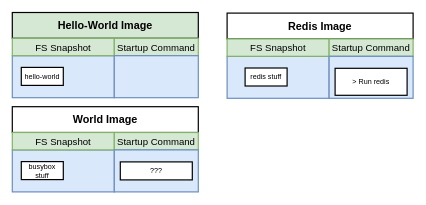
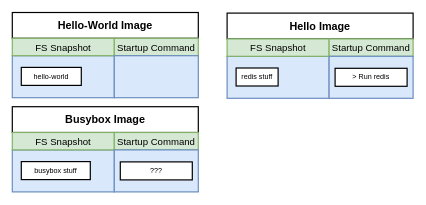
(105, 25) -> (105, 25)
(320, 26) -> (320, 26)
(42, 76) -> (51, 76)
(266, 77) -> (257, 77)
(371, 82) -> (371, 77)
(105, 120) -> (105, 120)
(42, 170) -> (56, 170)
